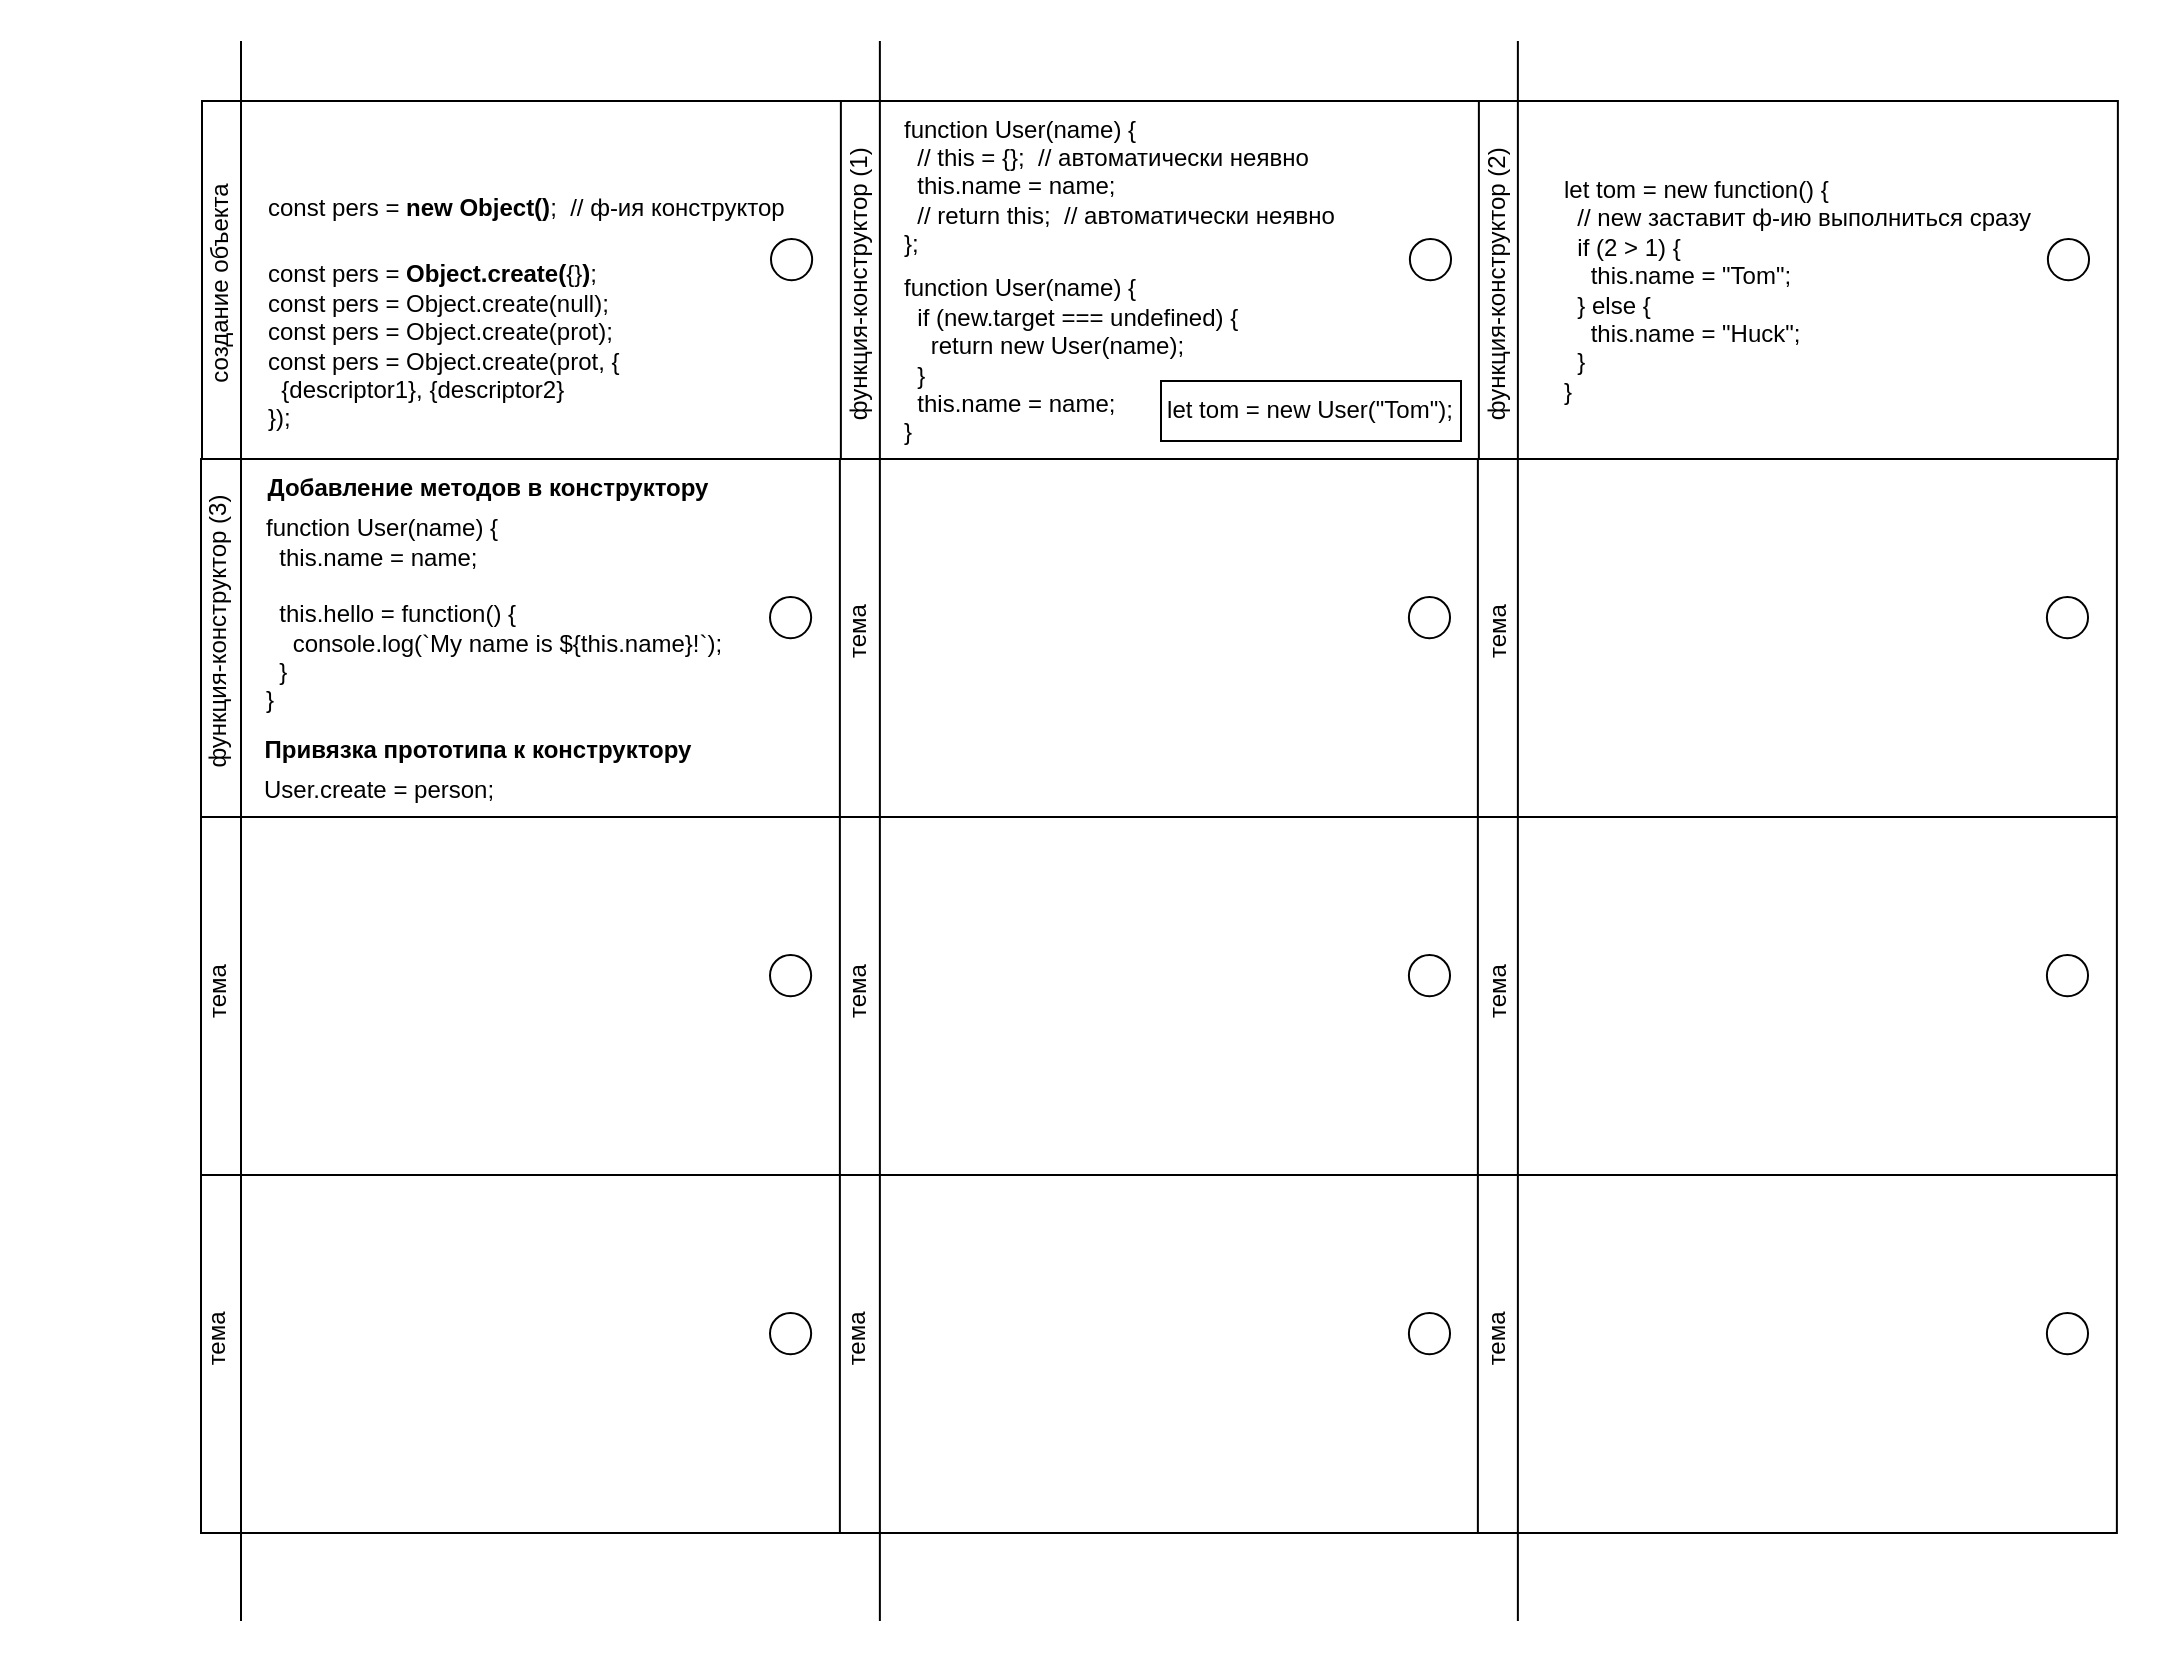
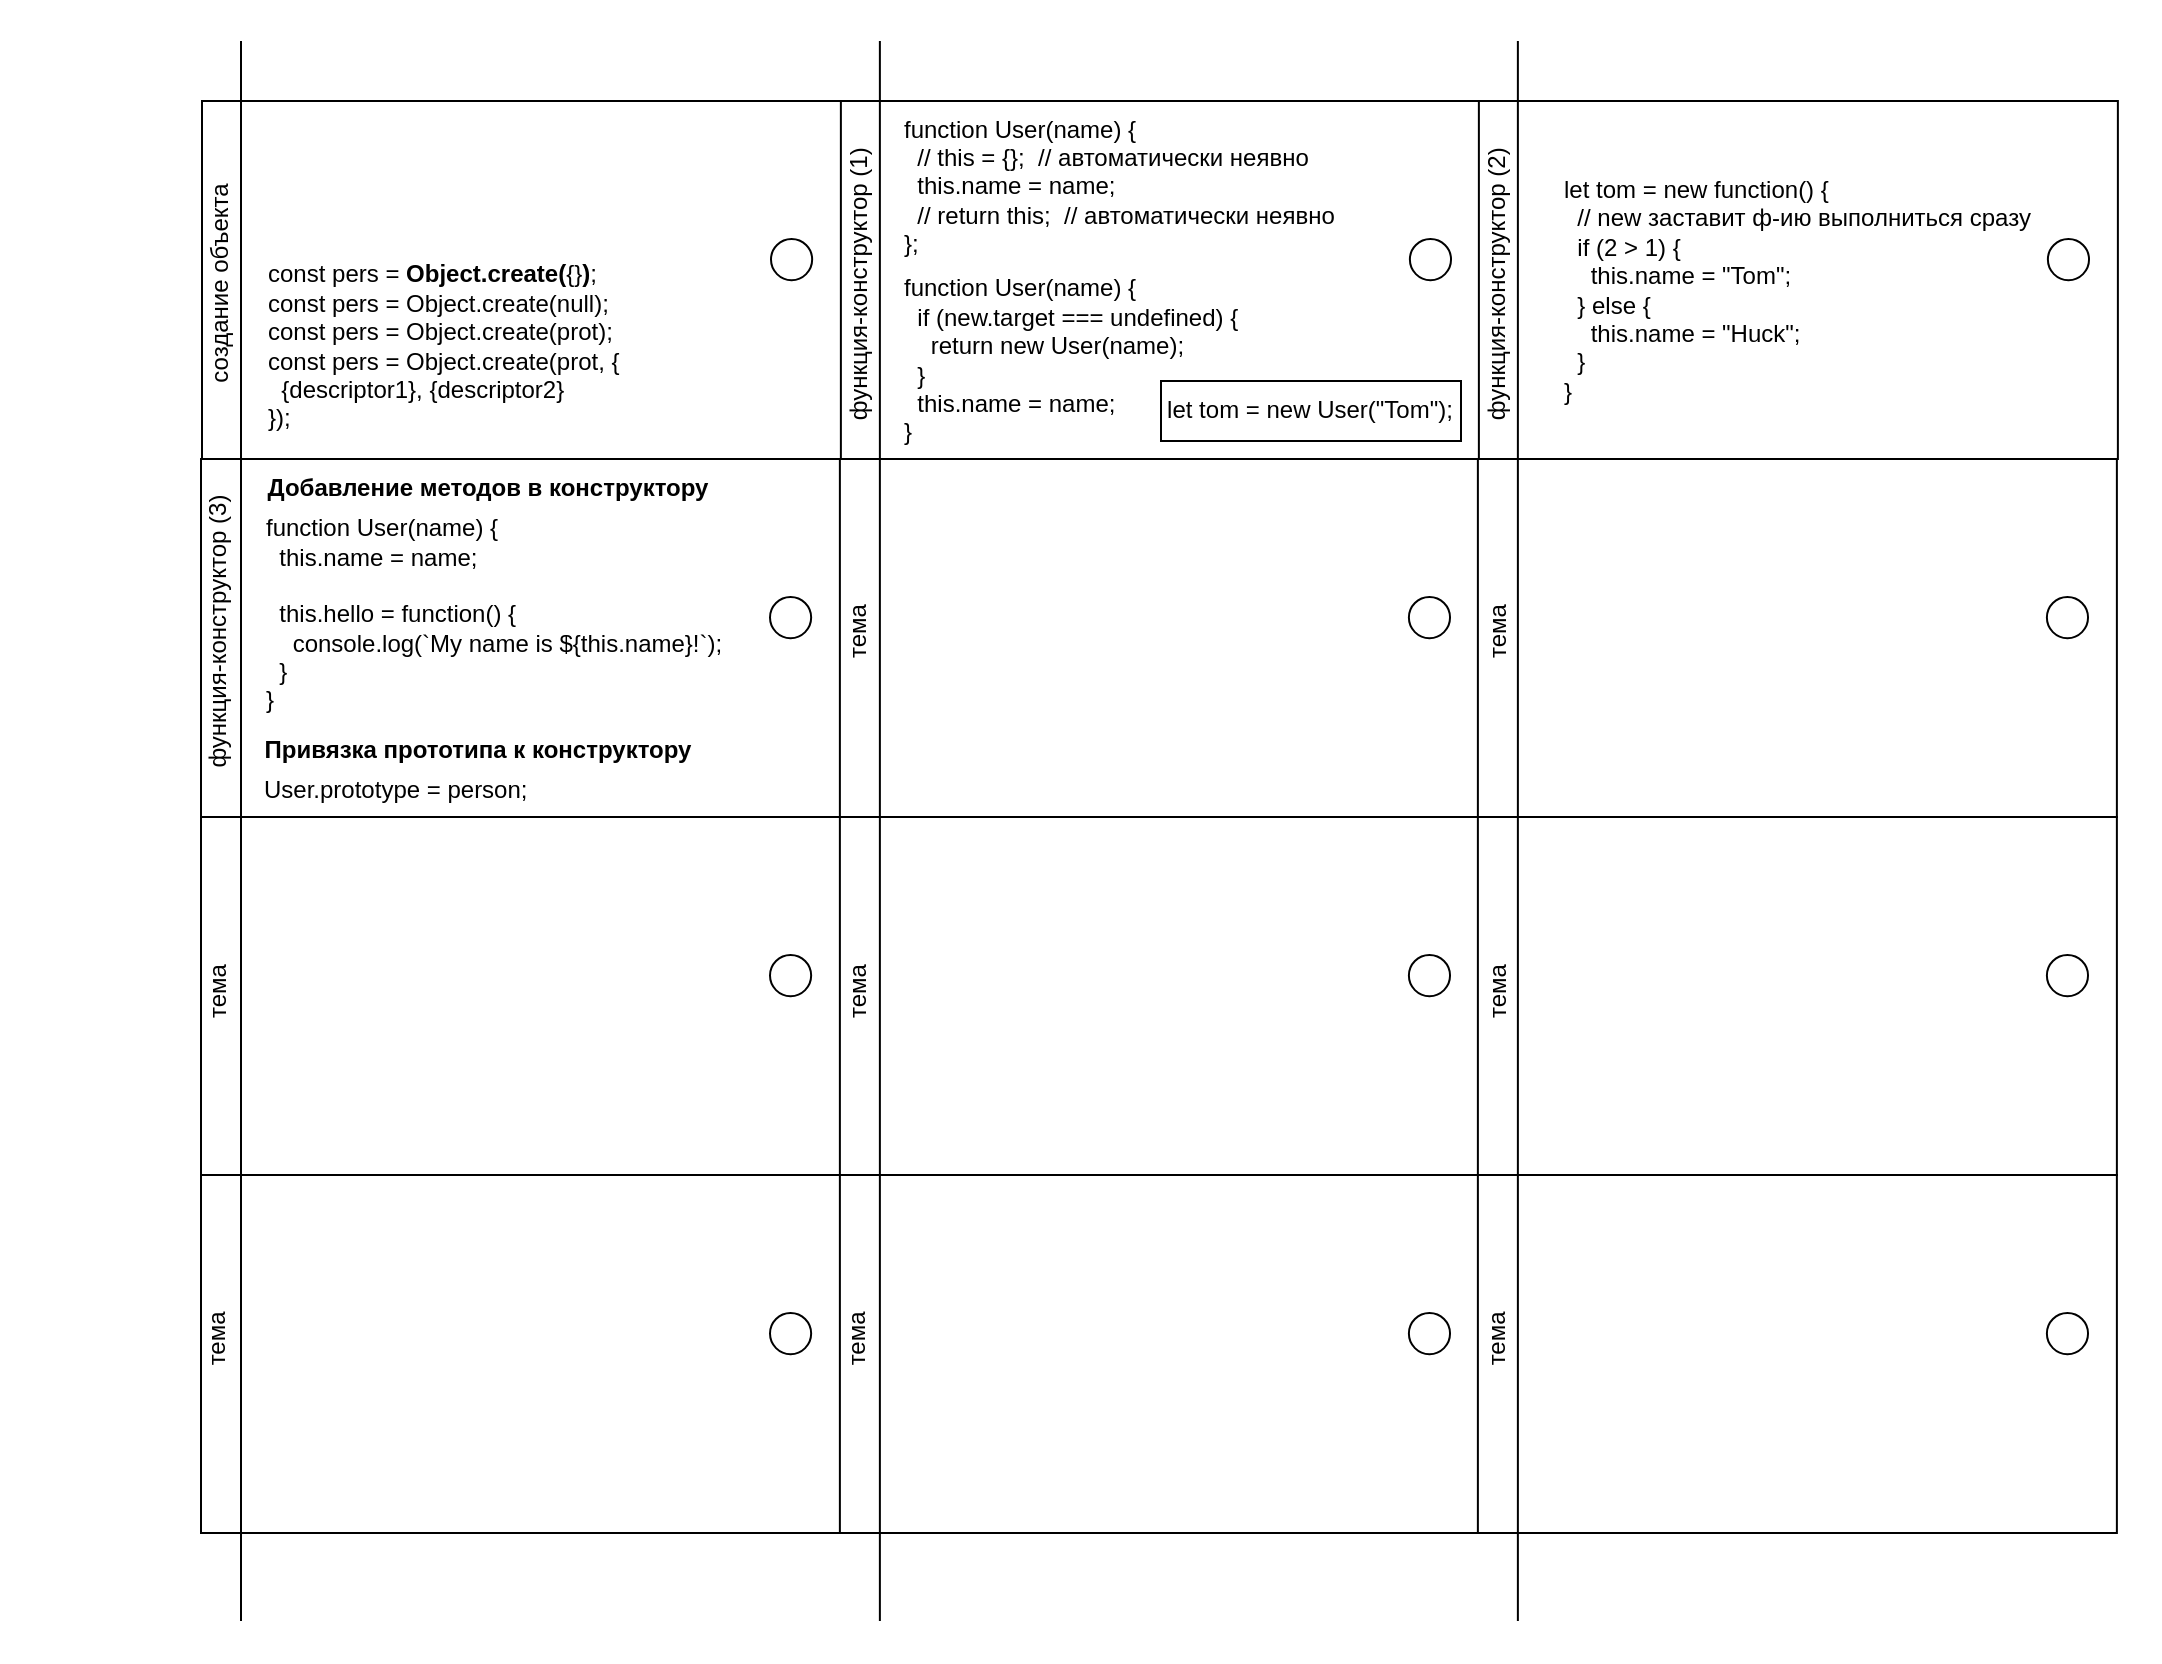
(543, 209) -> none
(394, 791) -> (414, 791)
